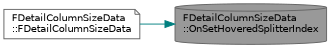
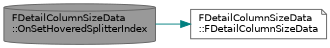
(152, 24) -> (168, 24)
